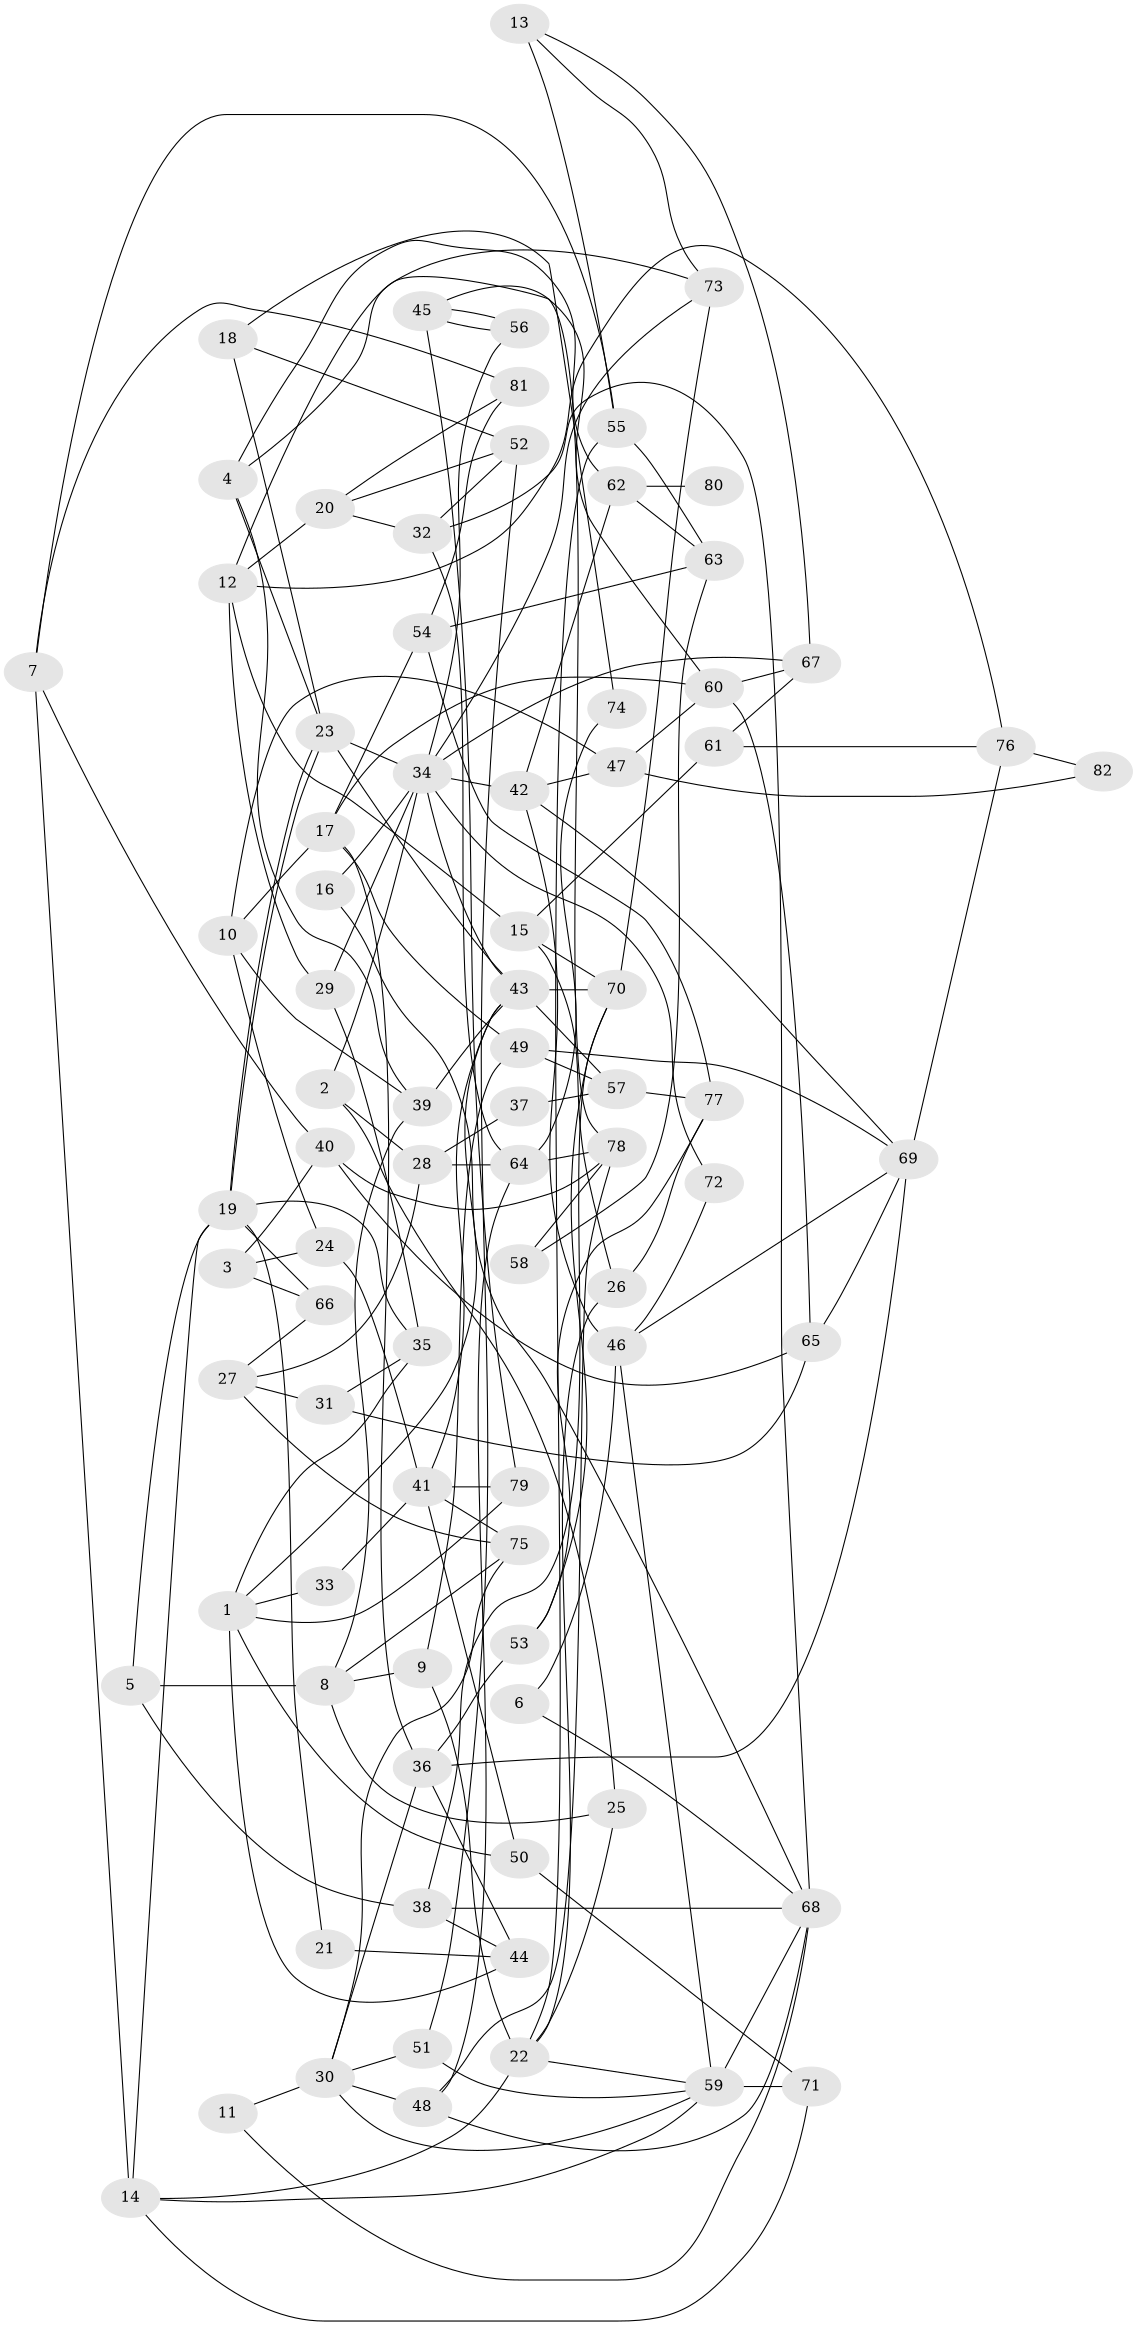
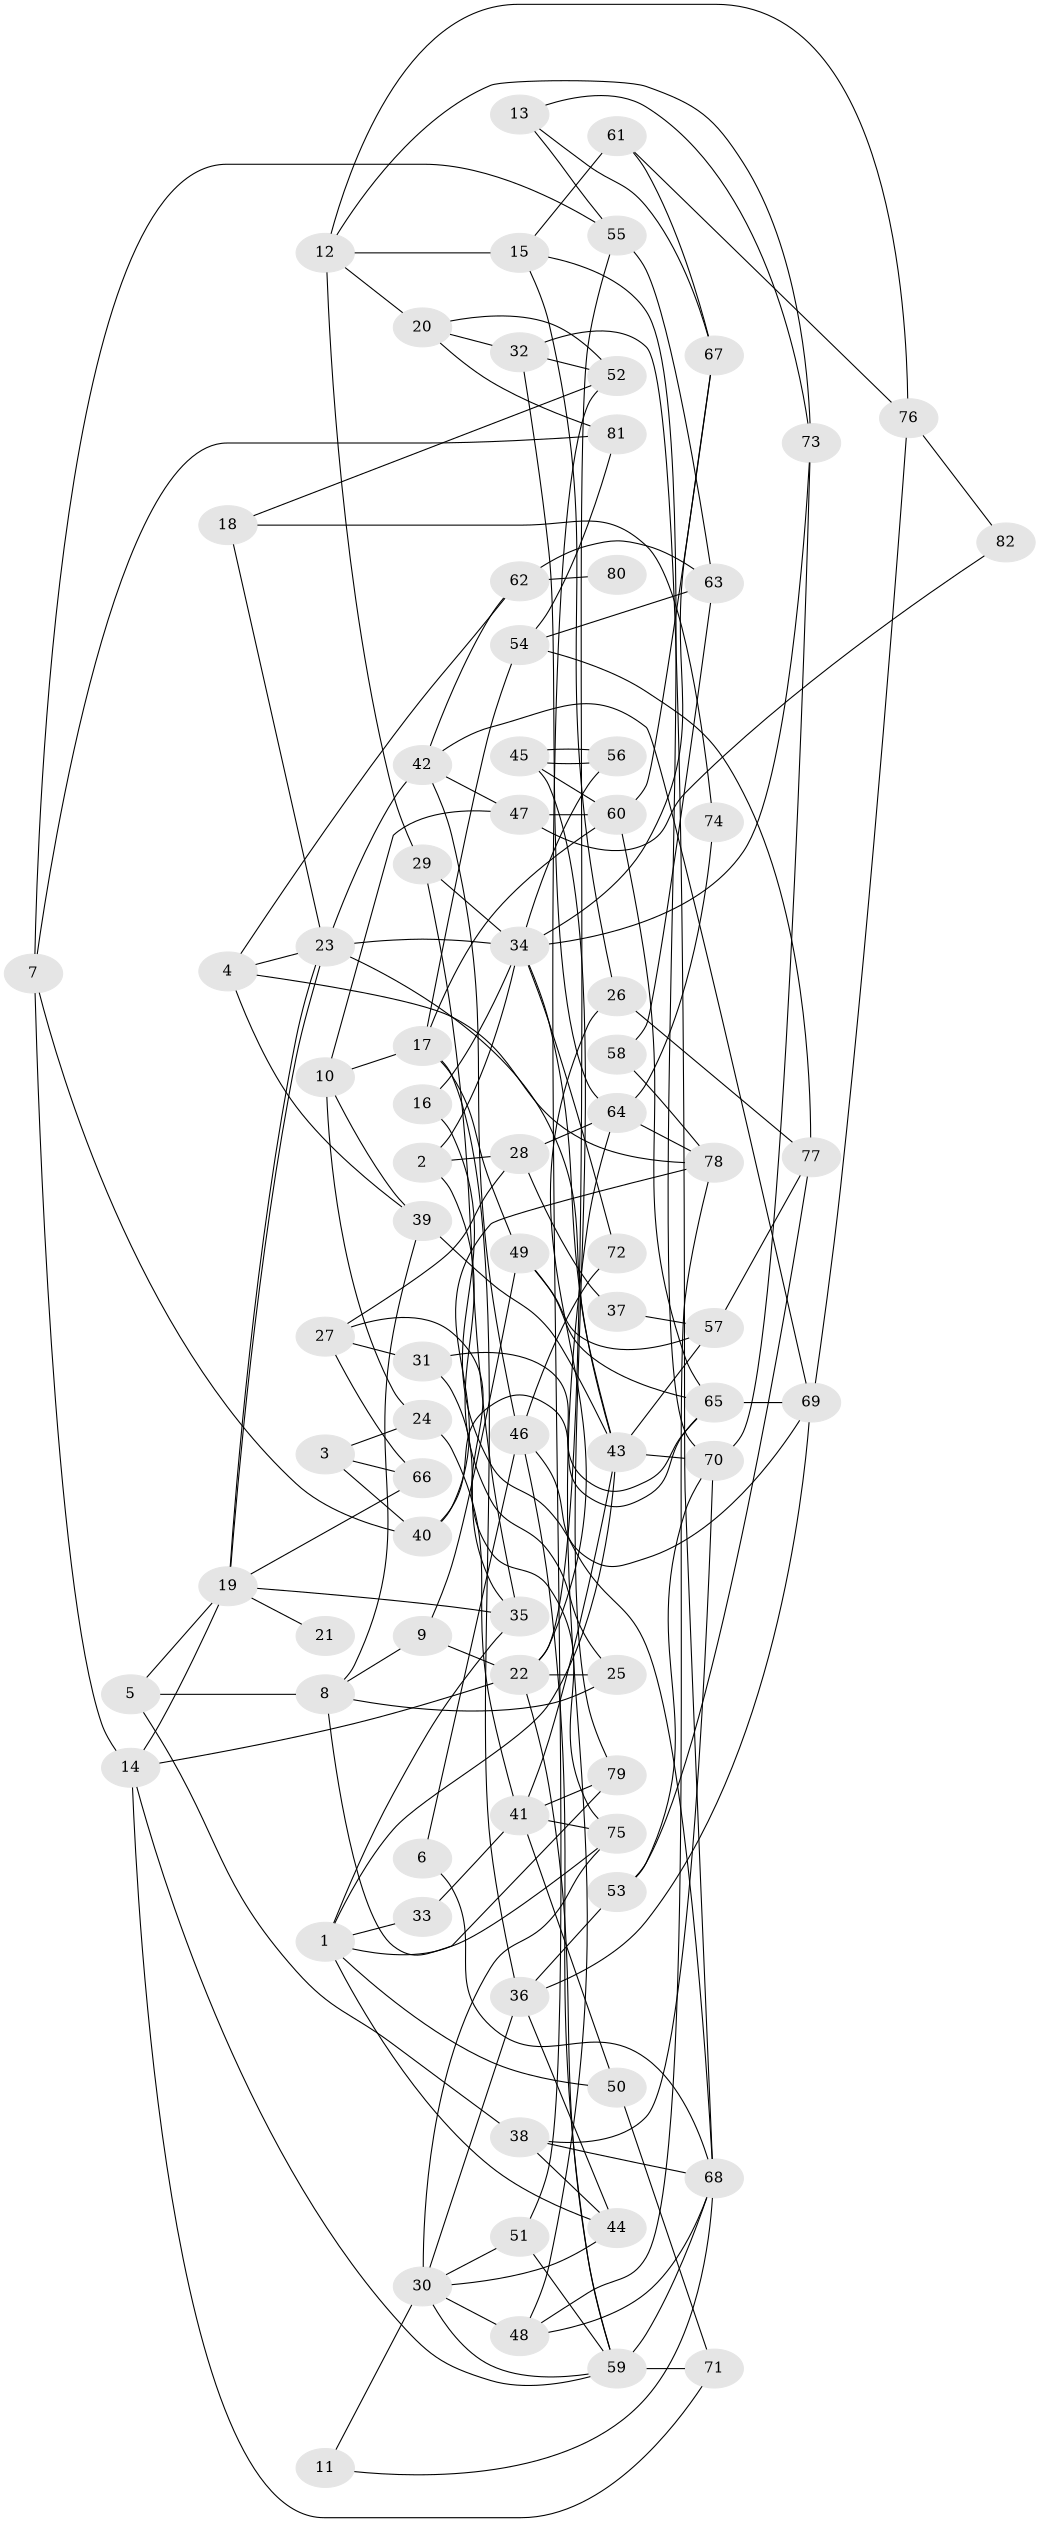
(479, 784) -> (365, 852)
(727, 1067) -> (600, 1363)
(423, 1954) -> (527, 2273)
